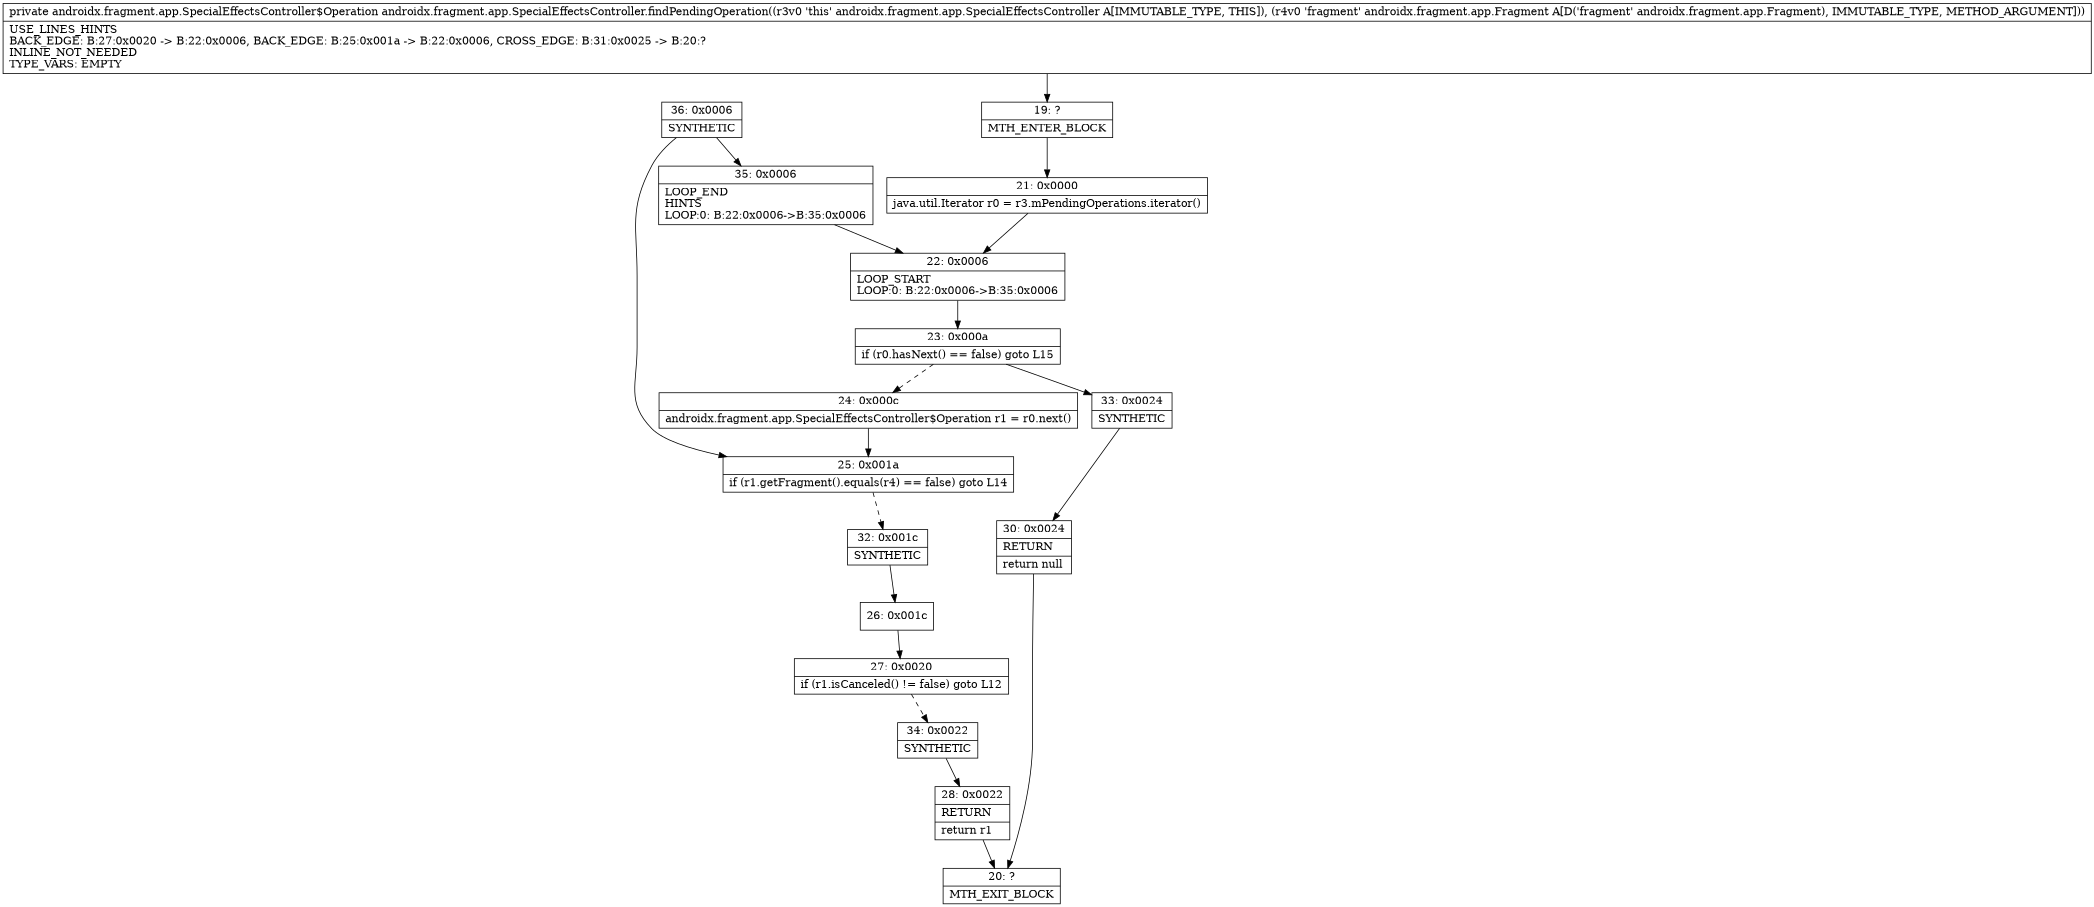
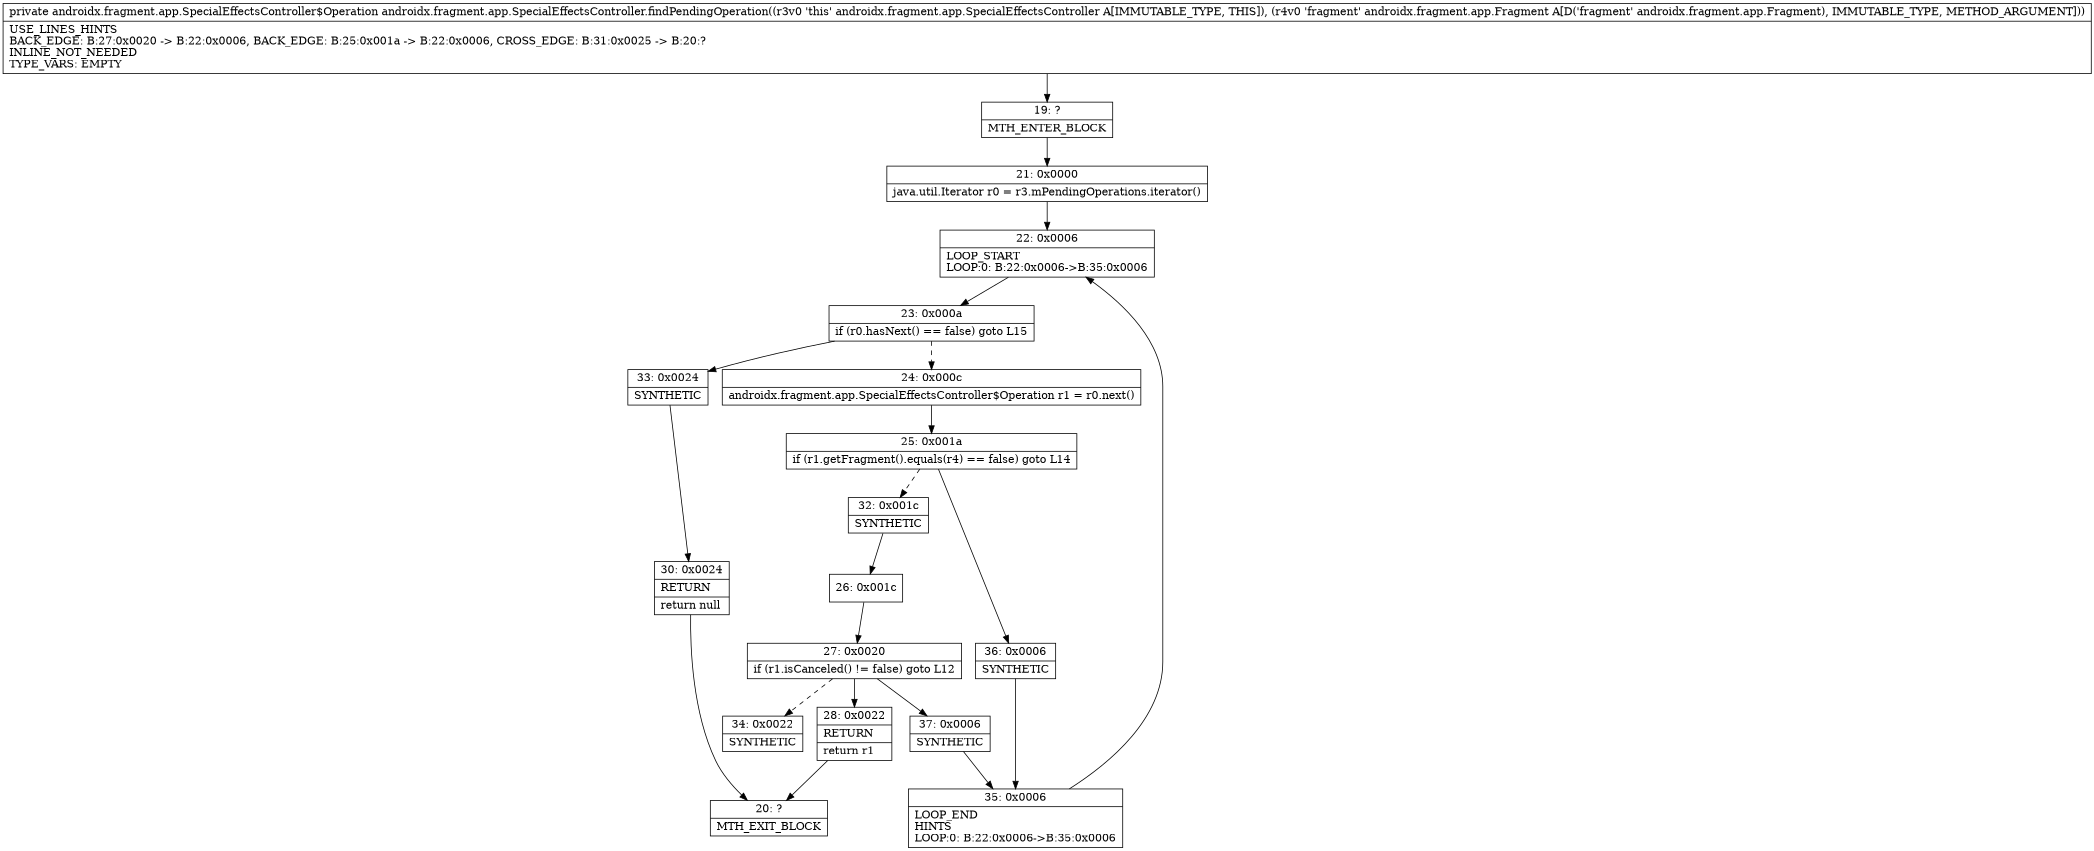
(637, 316) -> (972, 553)
none -> (950, 734)
(951, 769) -> (854, 689)
